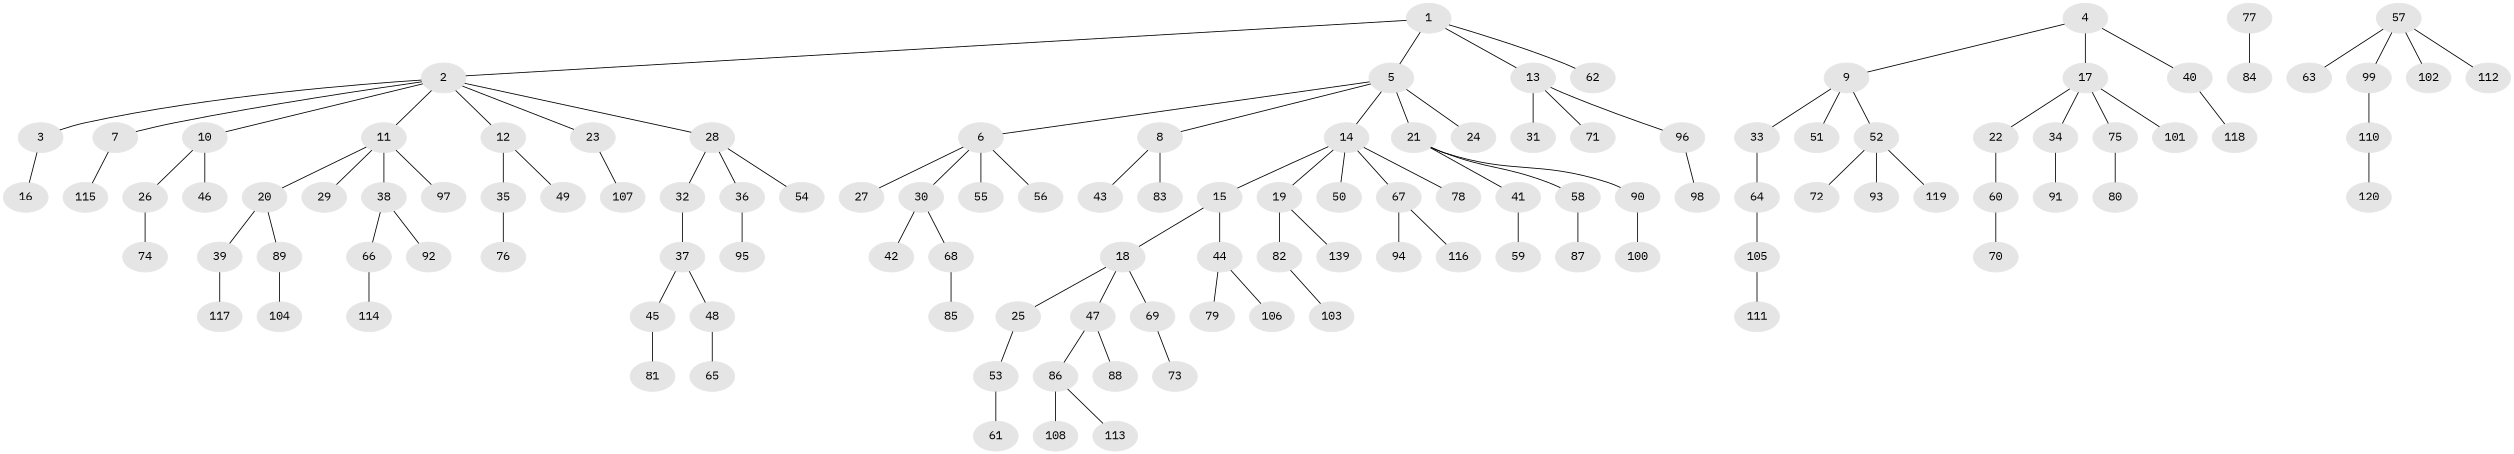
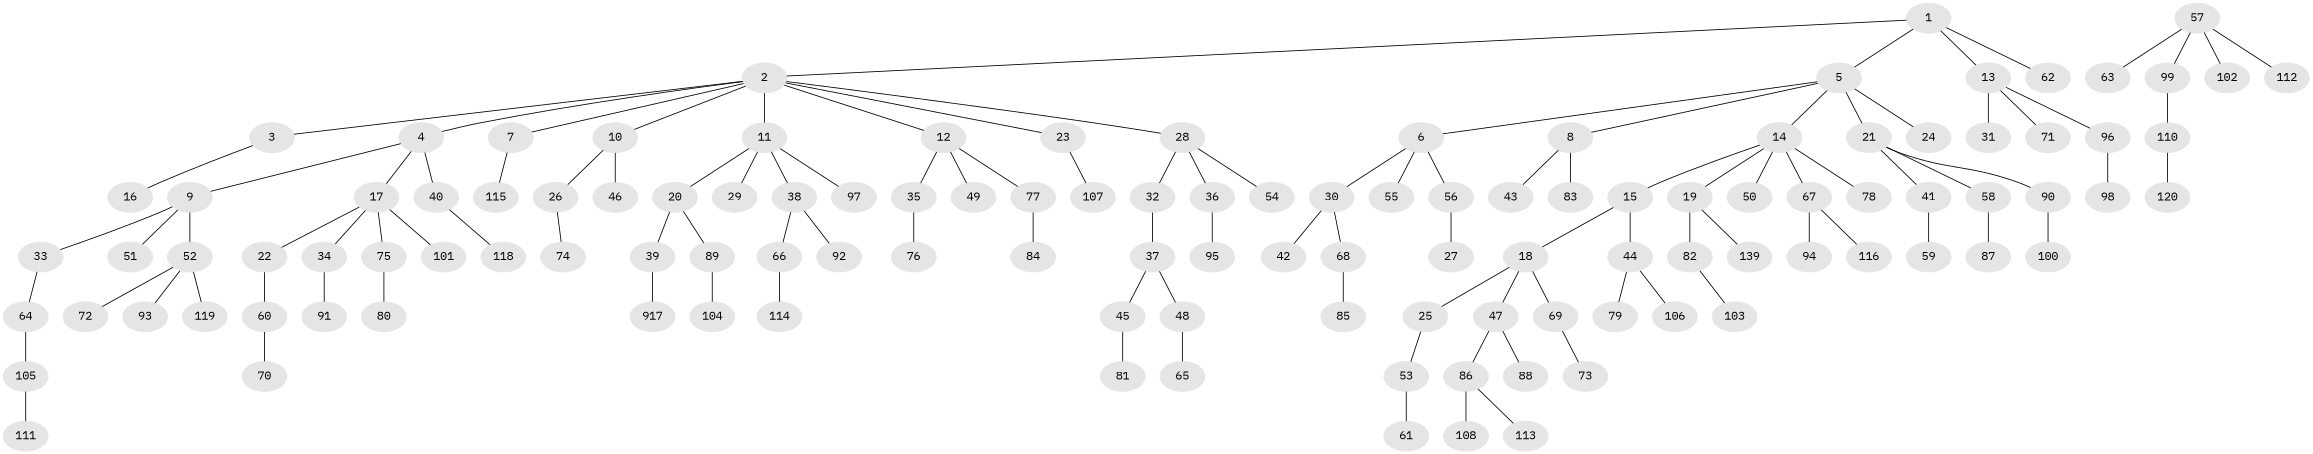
none -> (569, 107)
(921, 167) -> (1451, 227)
none -> (988, 168)
(220, 317) -> (653, 317)
